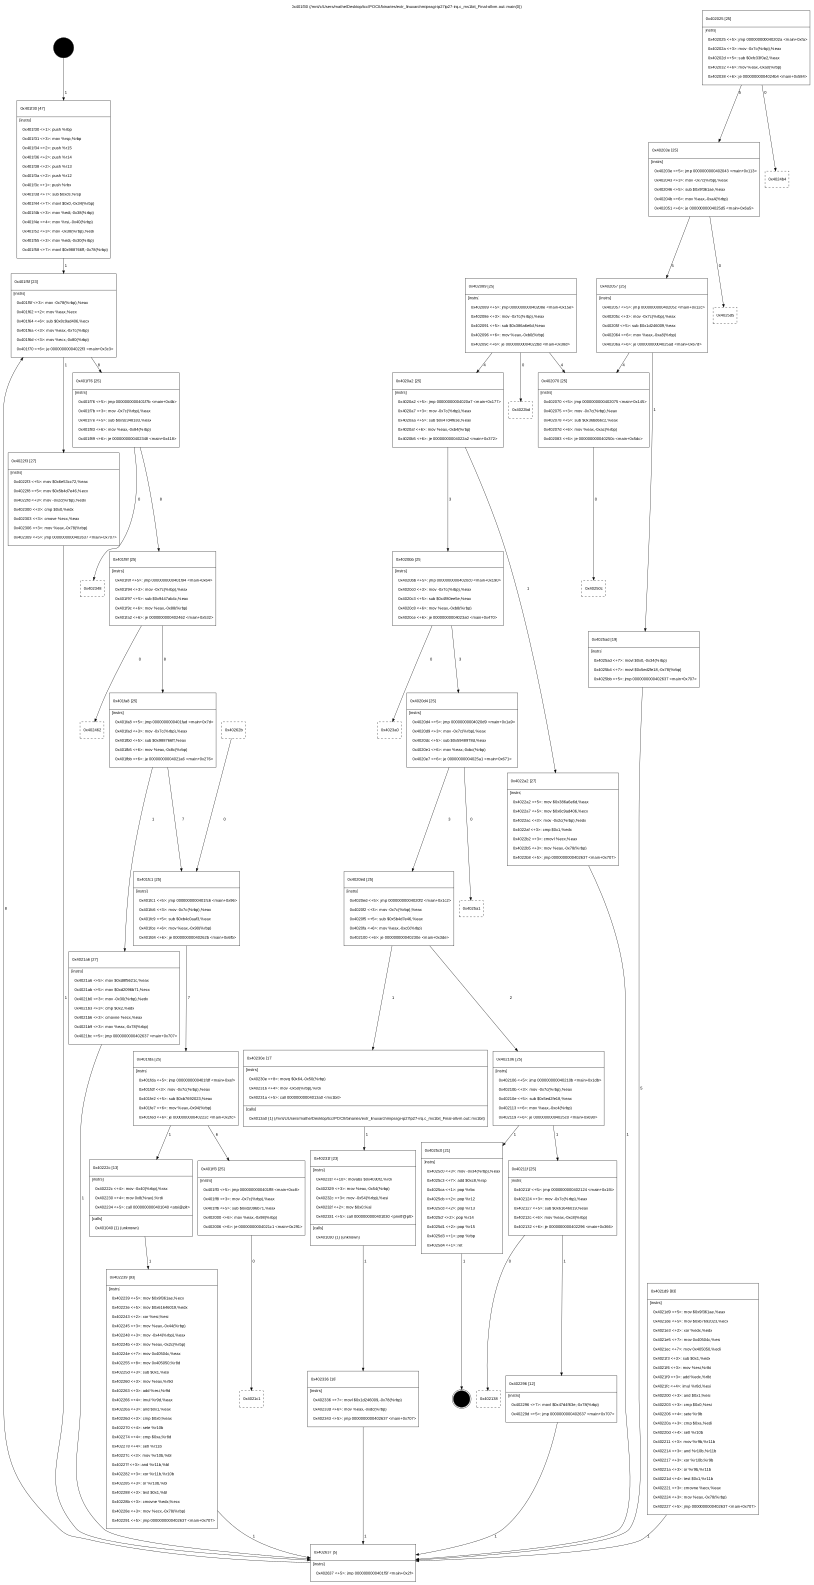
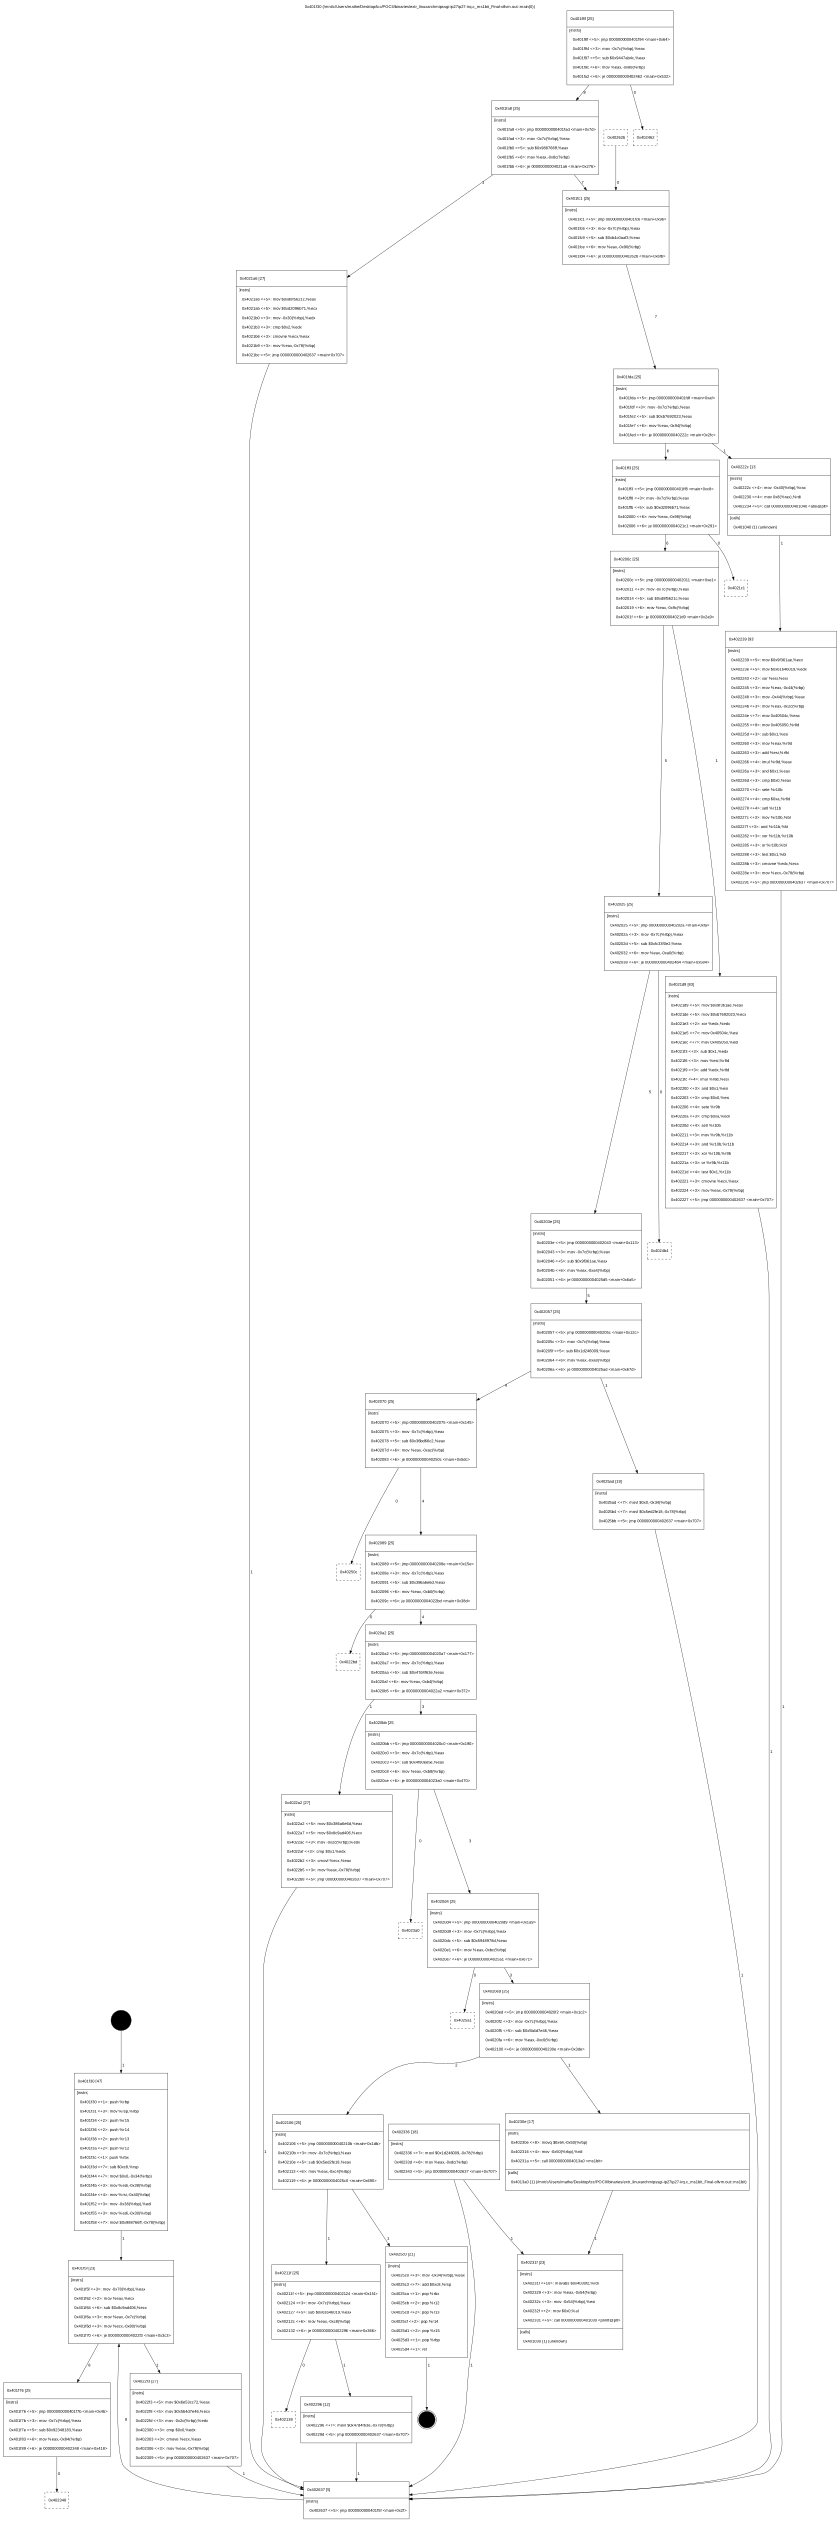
(725, 315) -> none
(556, 362) -> (421, 1500)
(151, 497) -> none
none -> (665, 588)
(641, 1088) -> (742, 1975)
(363, 1307) -> (491, 2217)
